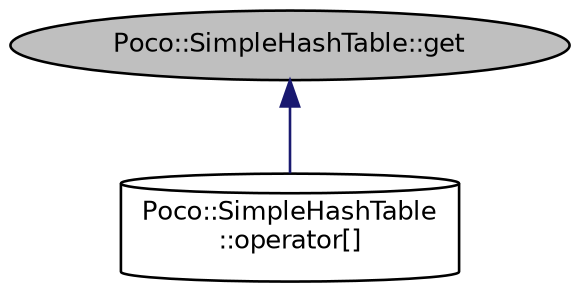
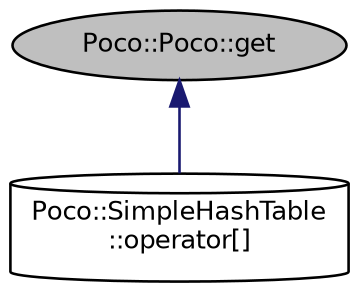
(290, 45) -> (179, 45)
